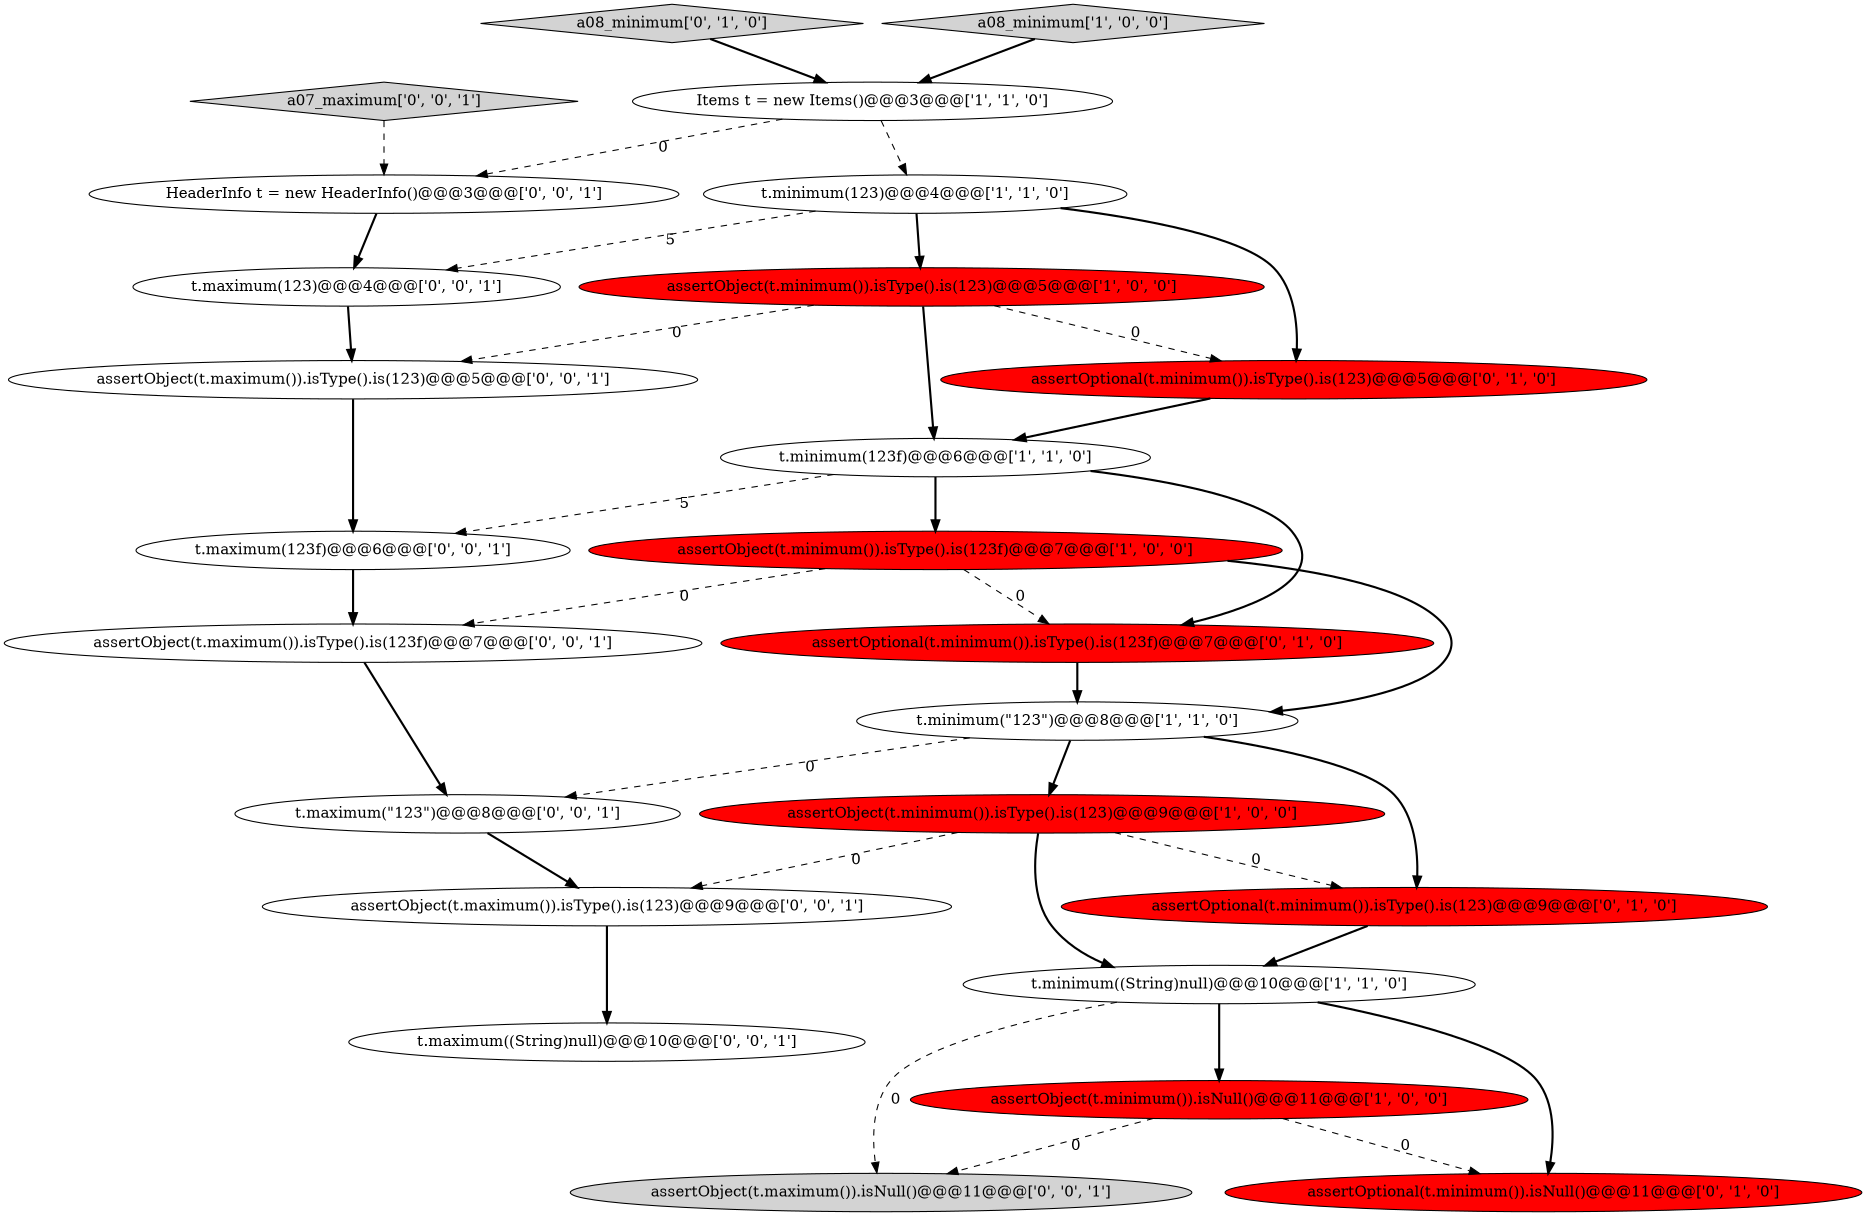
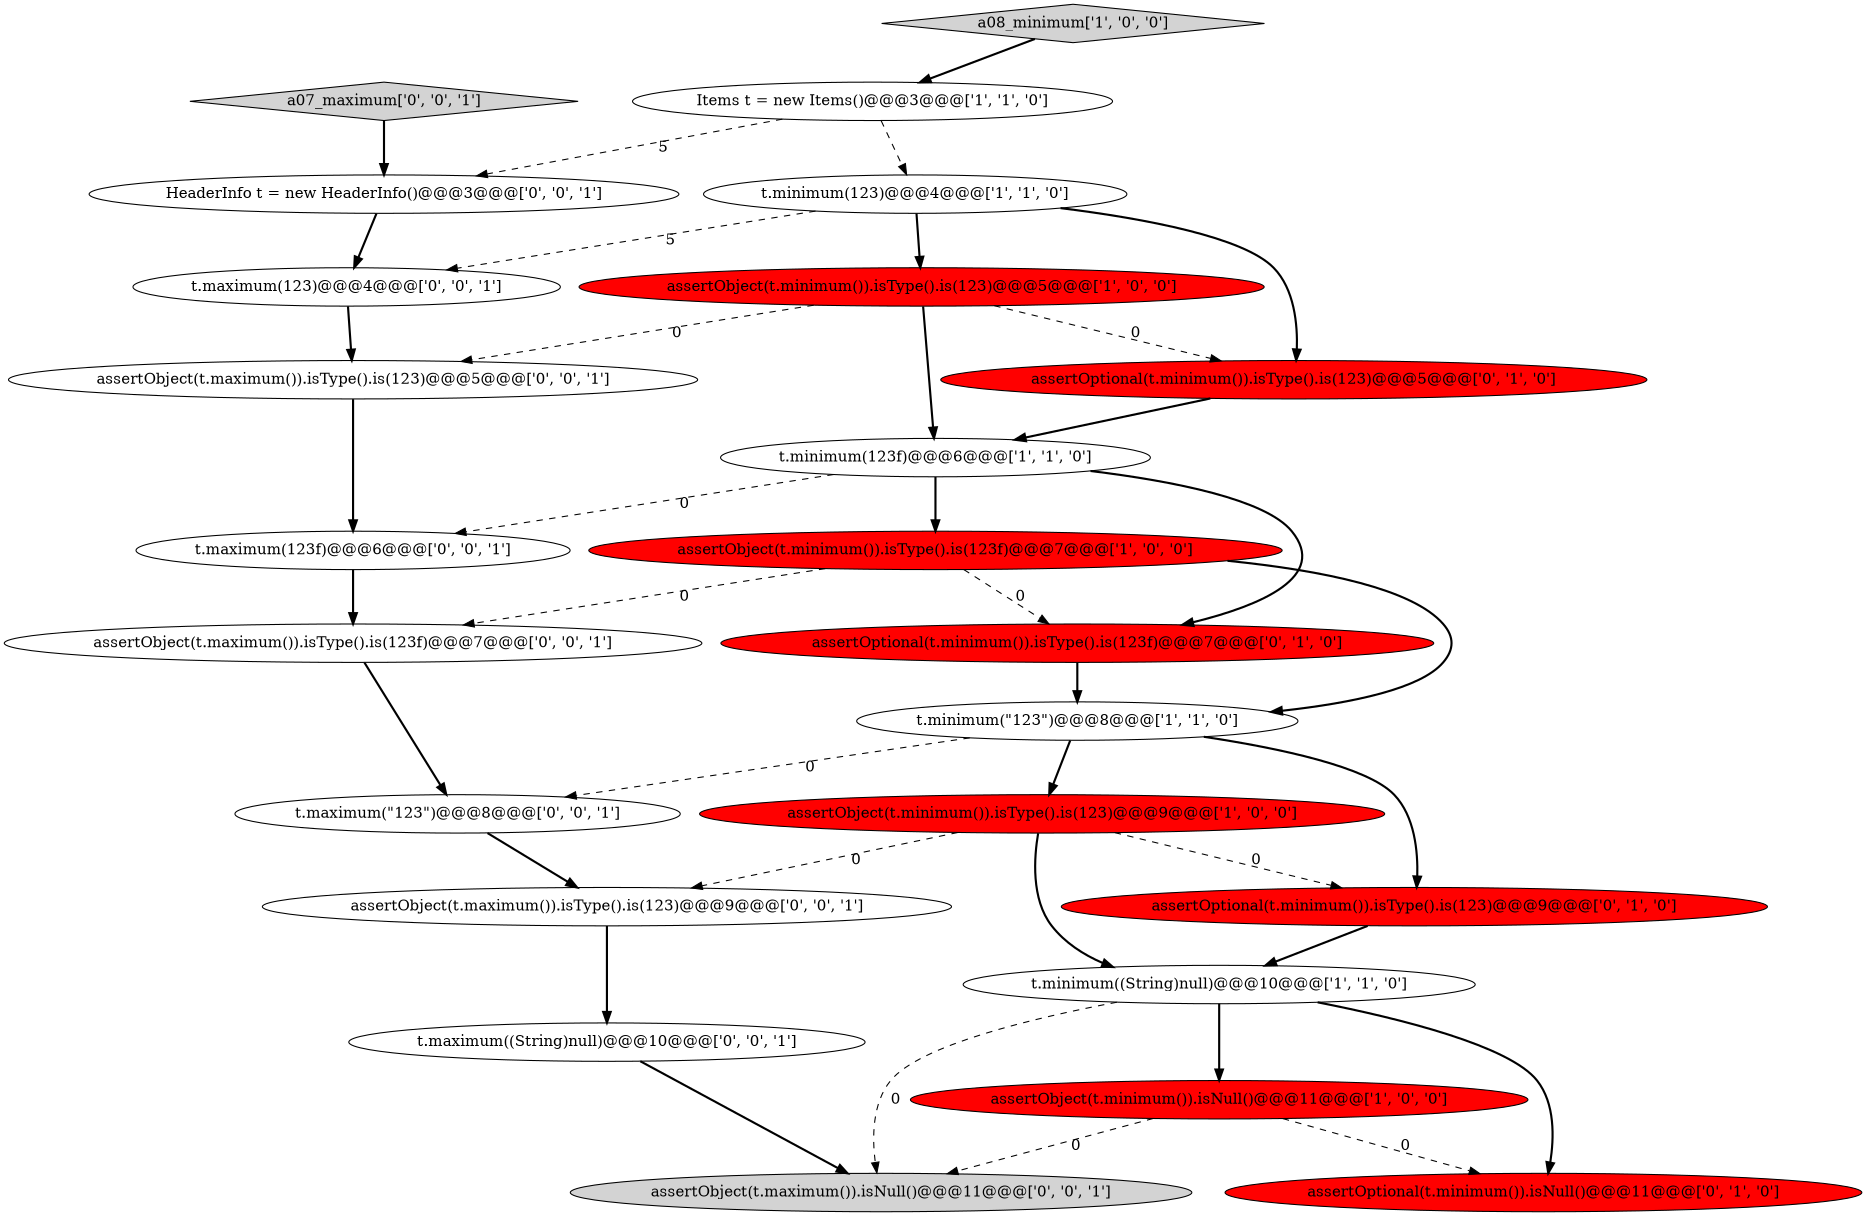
(672, 23) -> none
(384, 142) -> (384, 142)
(663, 148) -> (663, 148)
(685, 504) -> (685, 504)
none -> (739, 1115)
